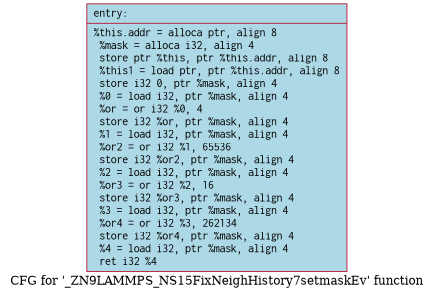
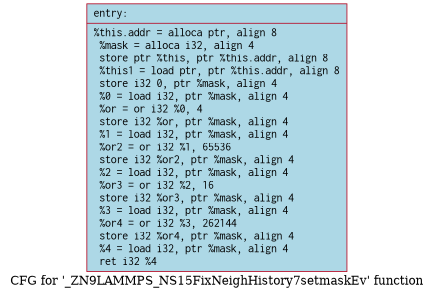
(165, 223) -> (165, 223)
